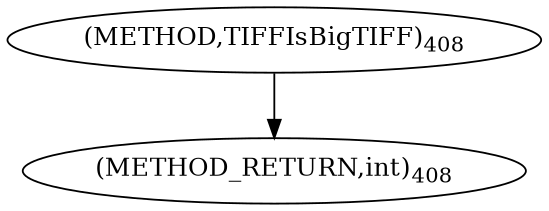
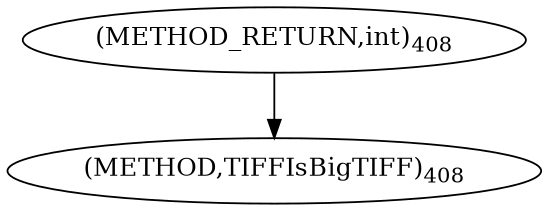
(274, 97) -> (274, 97)
